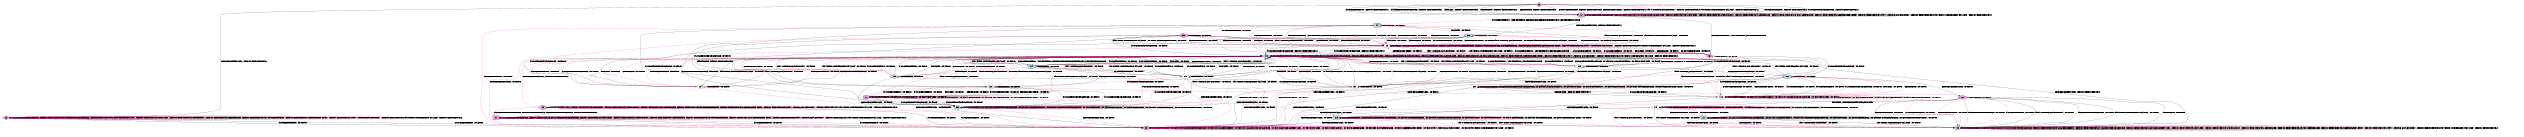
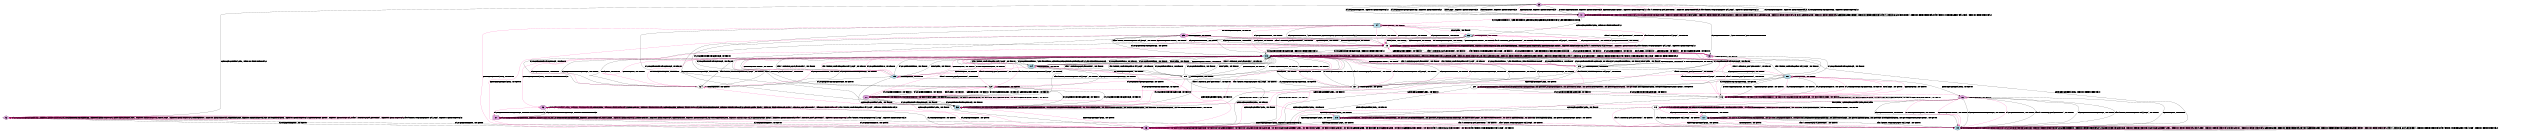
(715, 61) -> (715, 61)
(498, 77) -> (498, 77)
none -> (794, 83)
(1572, 92) -> (1572, 92)
(934, 107) -> (934, 107)
none -> (1226, 124)
